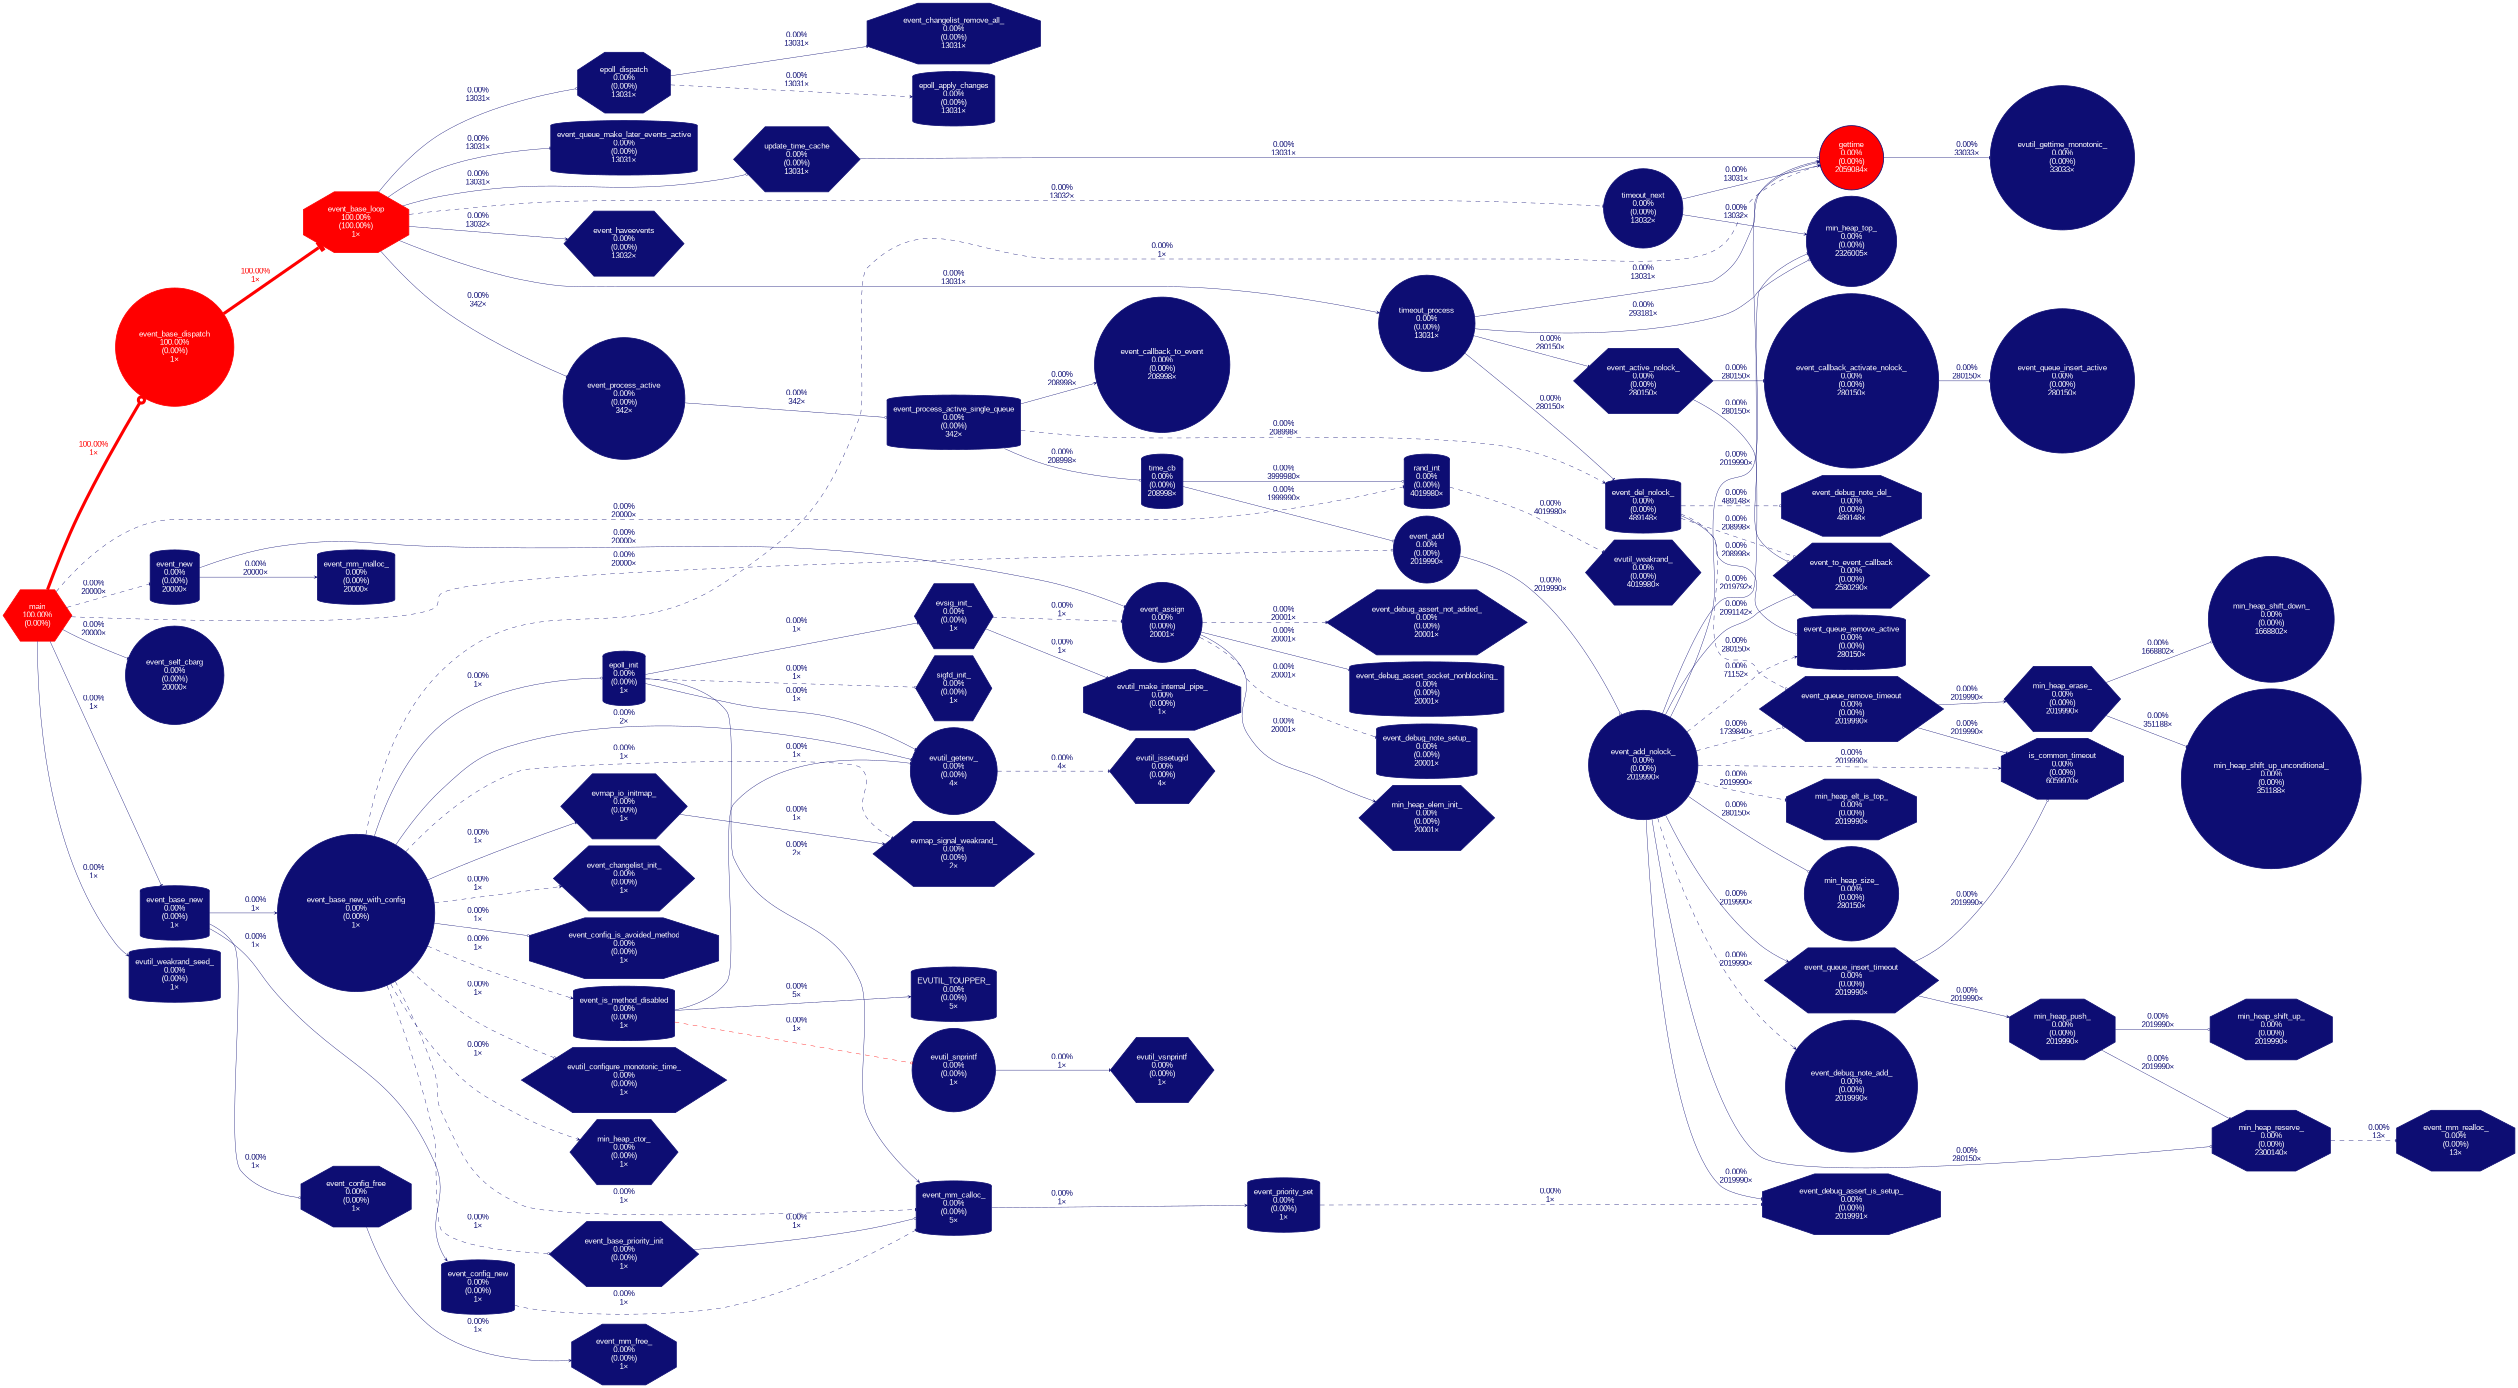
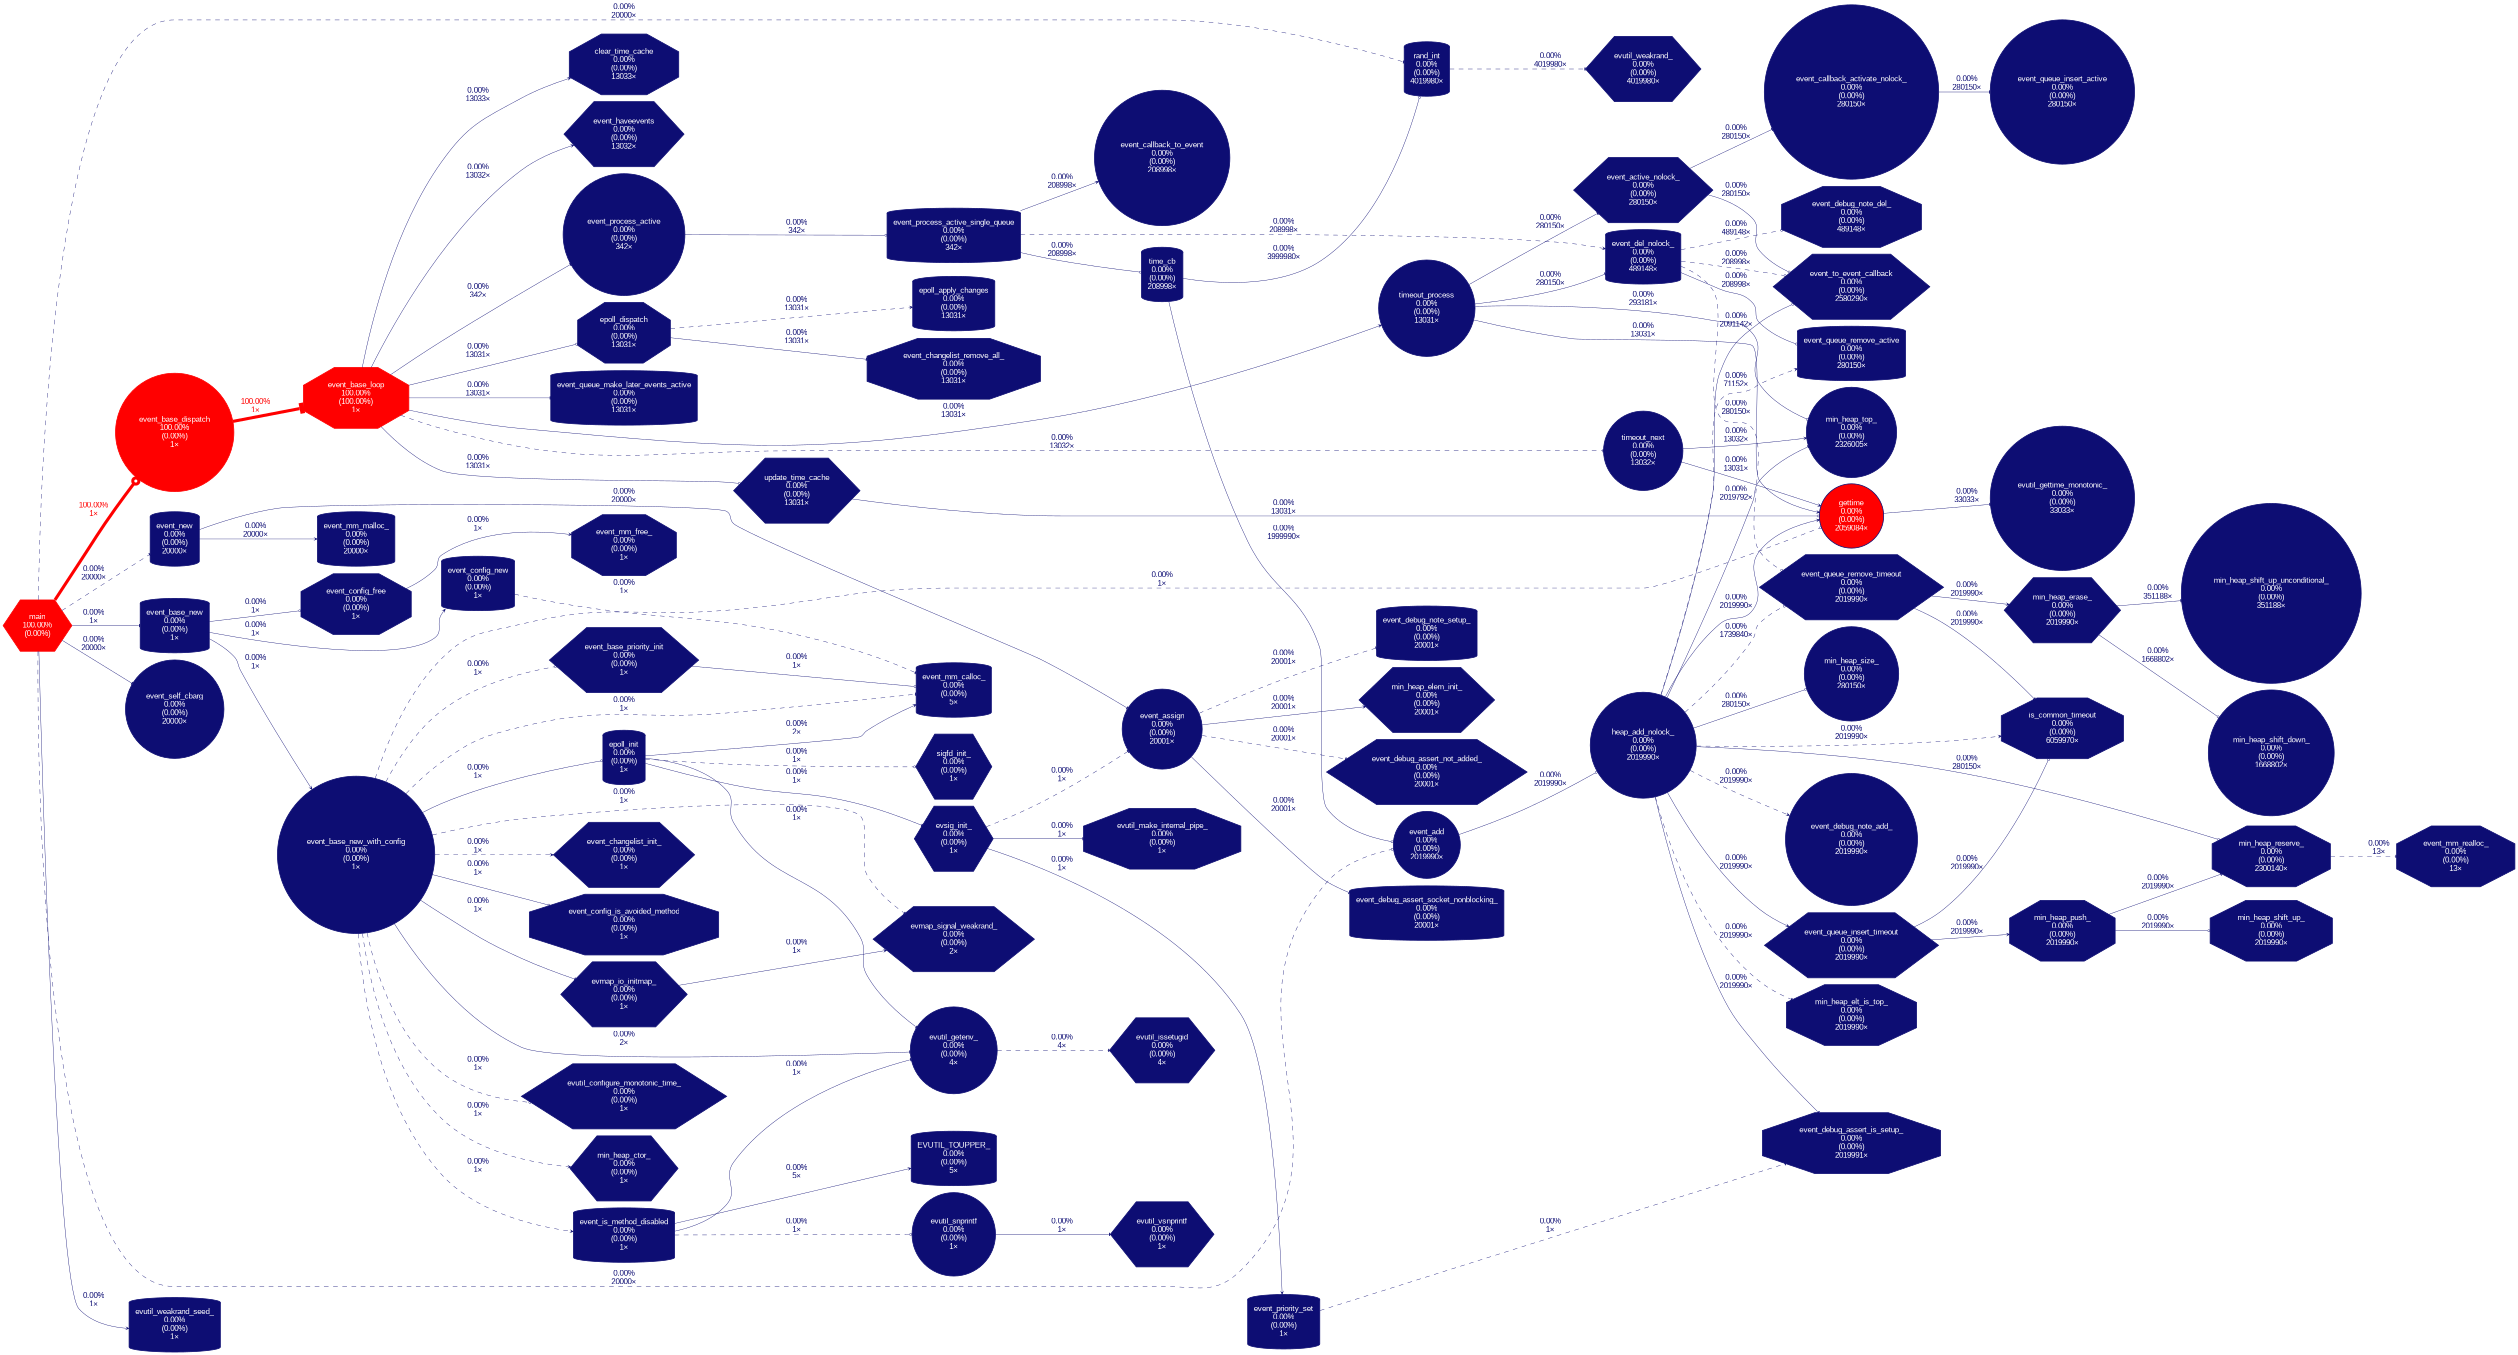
none -> (624, 64)
(1643, 765) -> (1643, 745)
(793, 1042) -> (792, 1235)
(1118, 1207) -> (1233, 1004)
